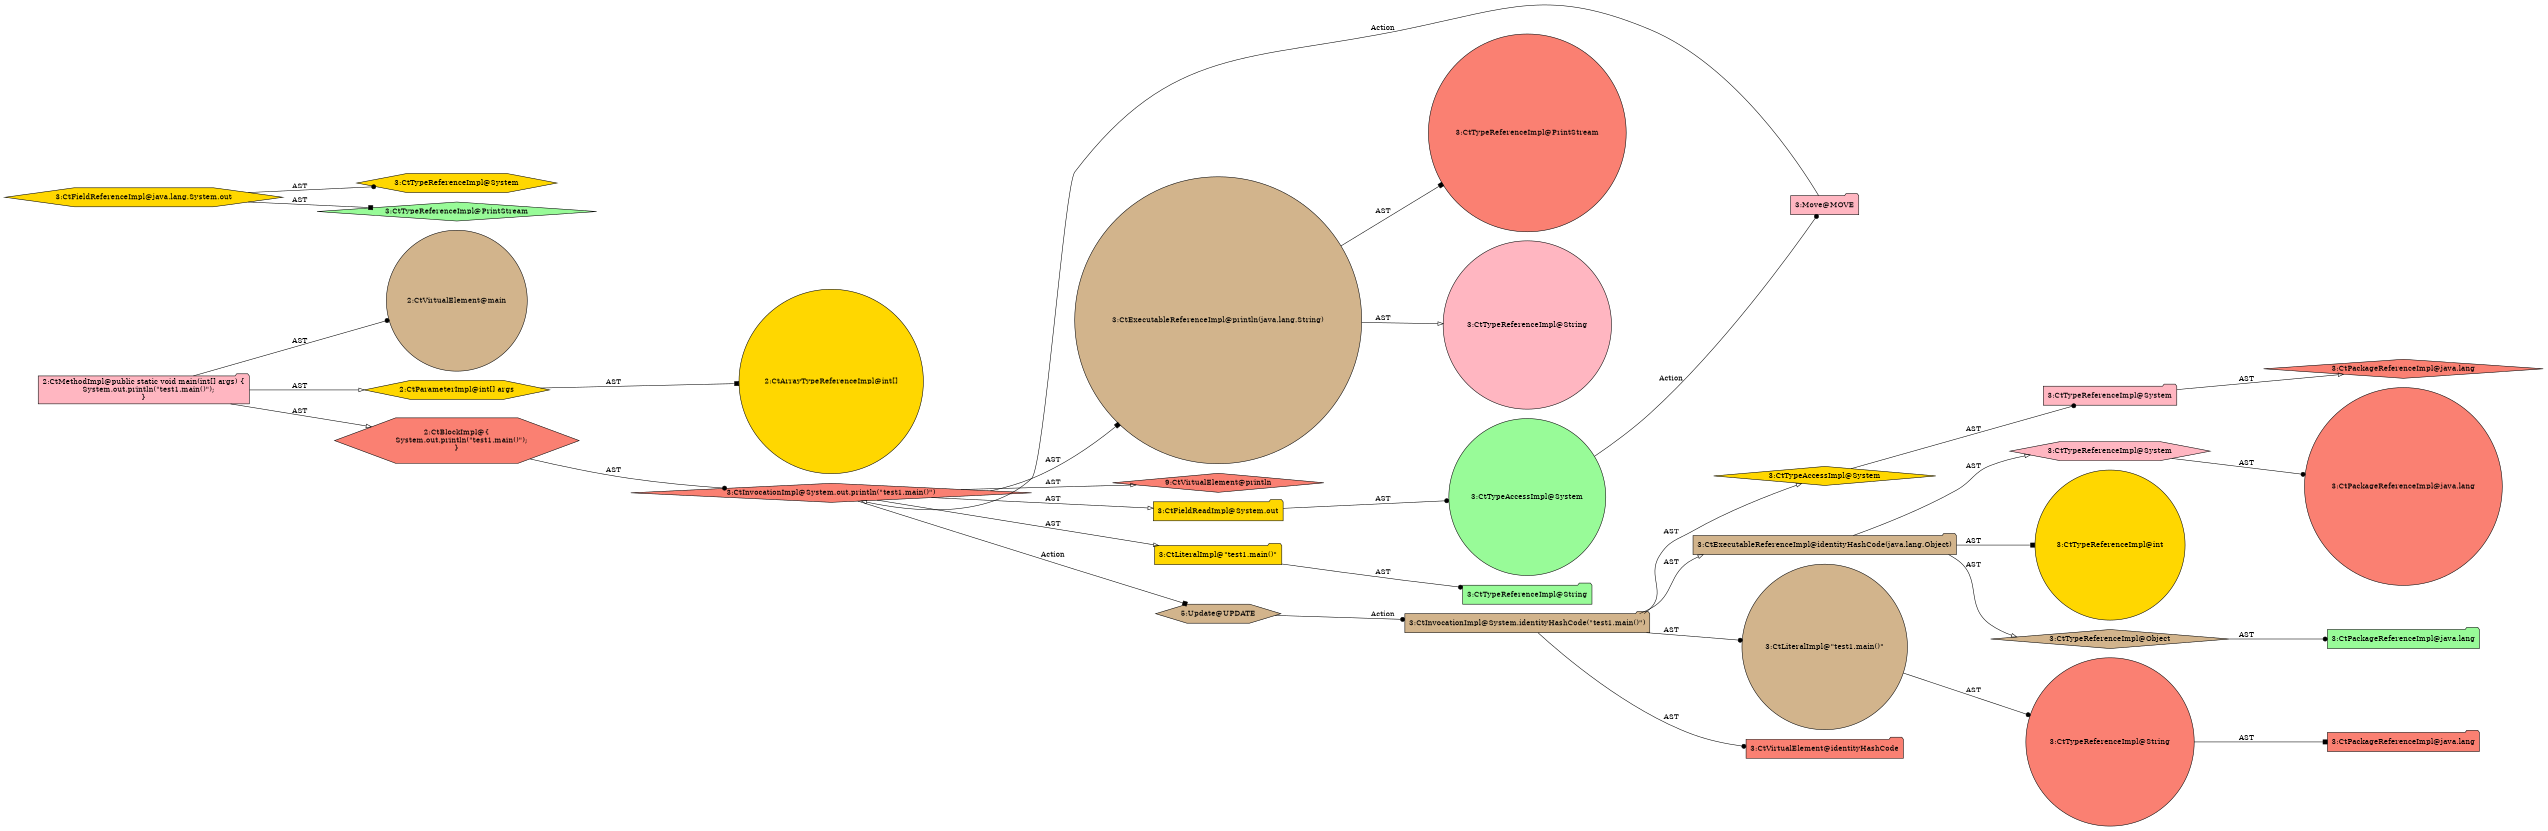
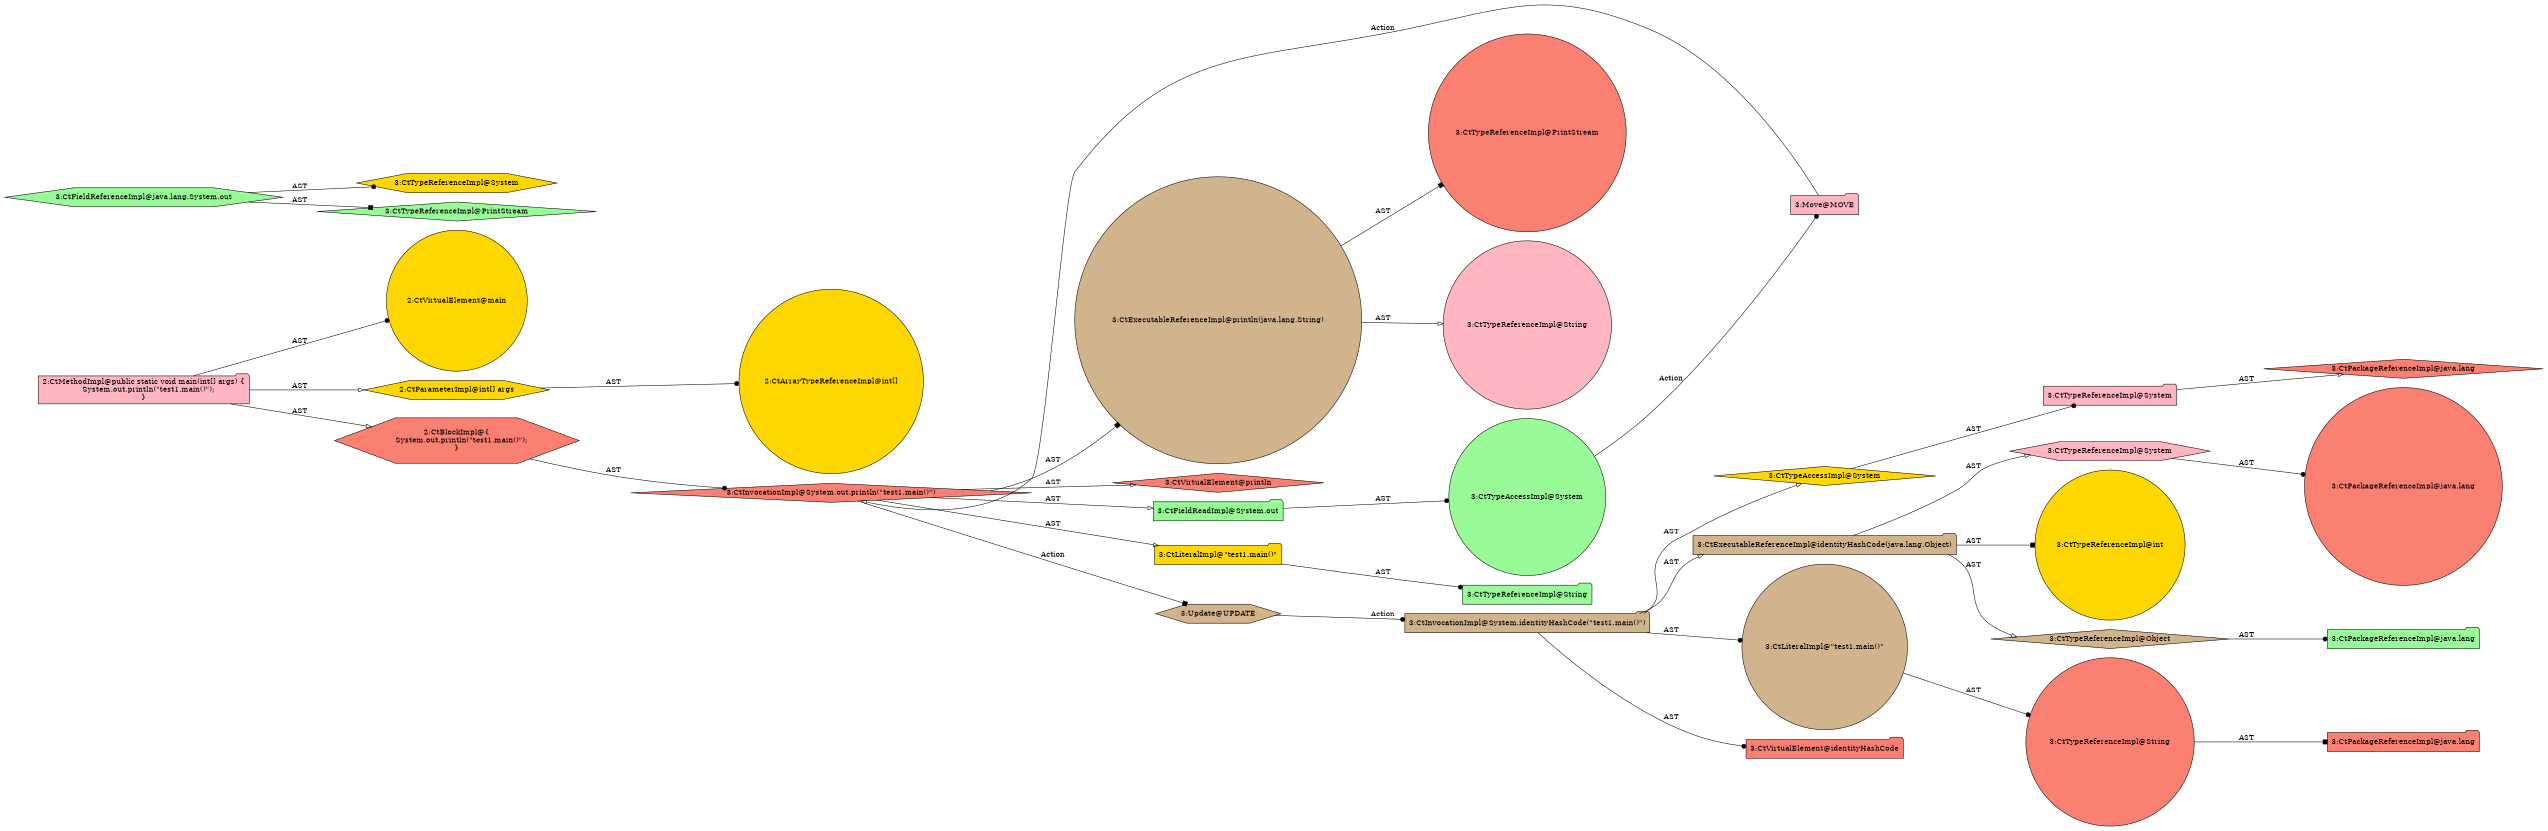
(144, 197) -> (144, 197)
(457, 301) -> (457, 301)
(637, 386) -> (637, 386)
(1218, 483) -> (1218, 483)
(1218, 511) -> (1218, 511)
(1218, 614) -> (1218, 614)
